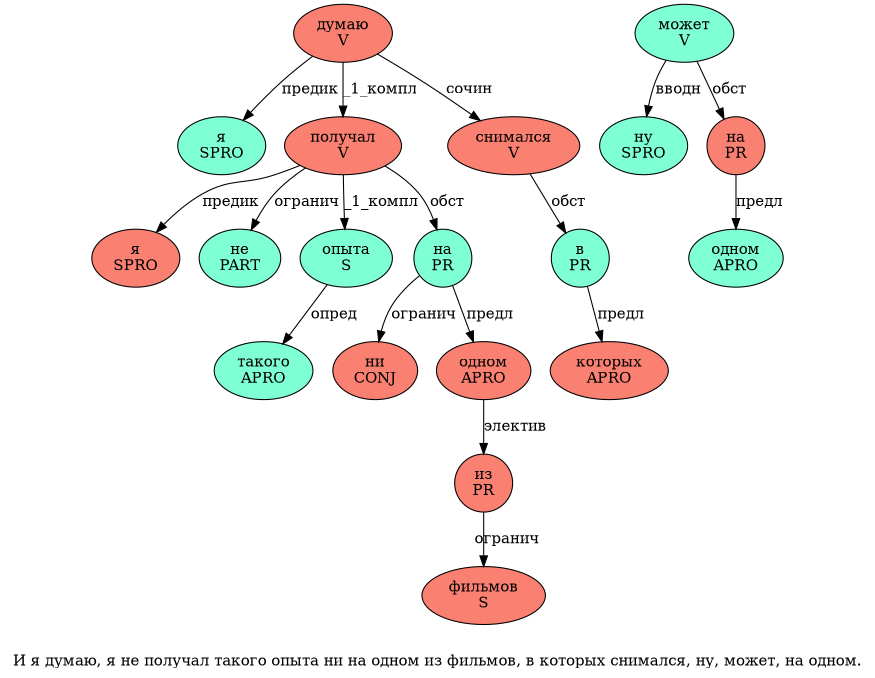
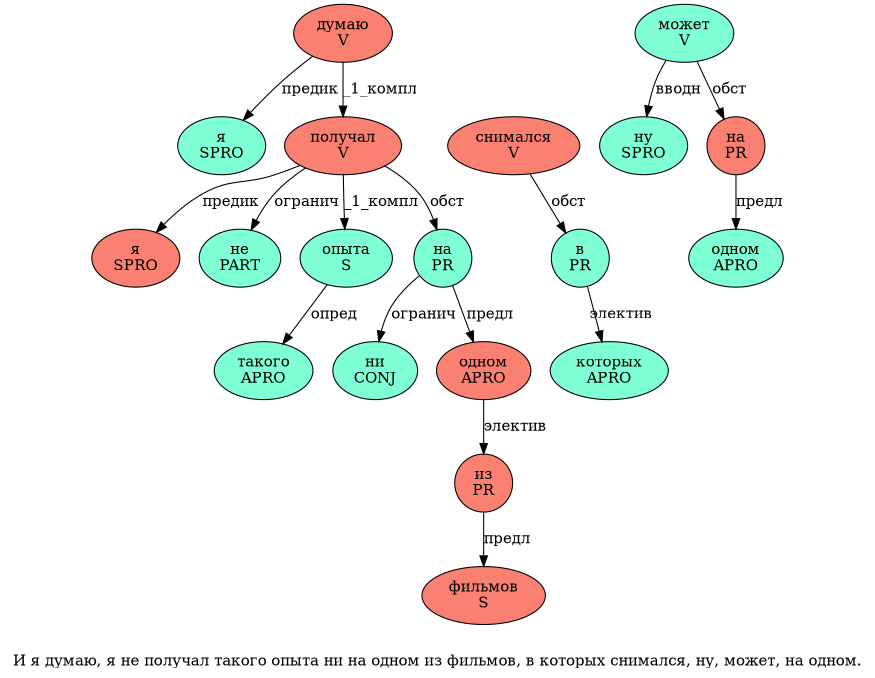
(425, 83) -> none
(621, 314) -> (621, 314)
(375, 371) -> (375, 371)
(609, 371) -> (609, 371)
(507, 539) -> (507, 539)
